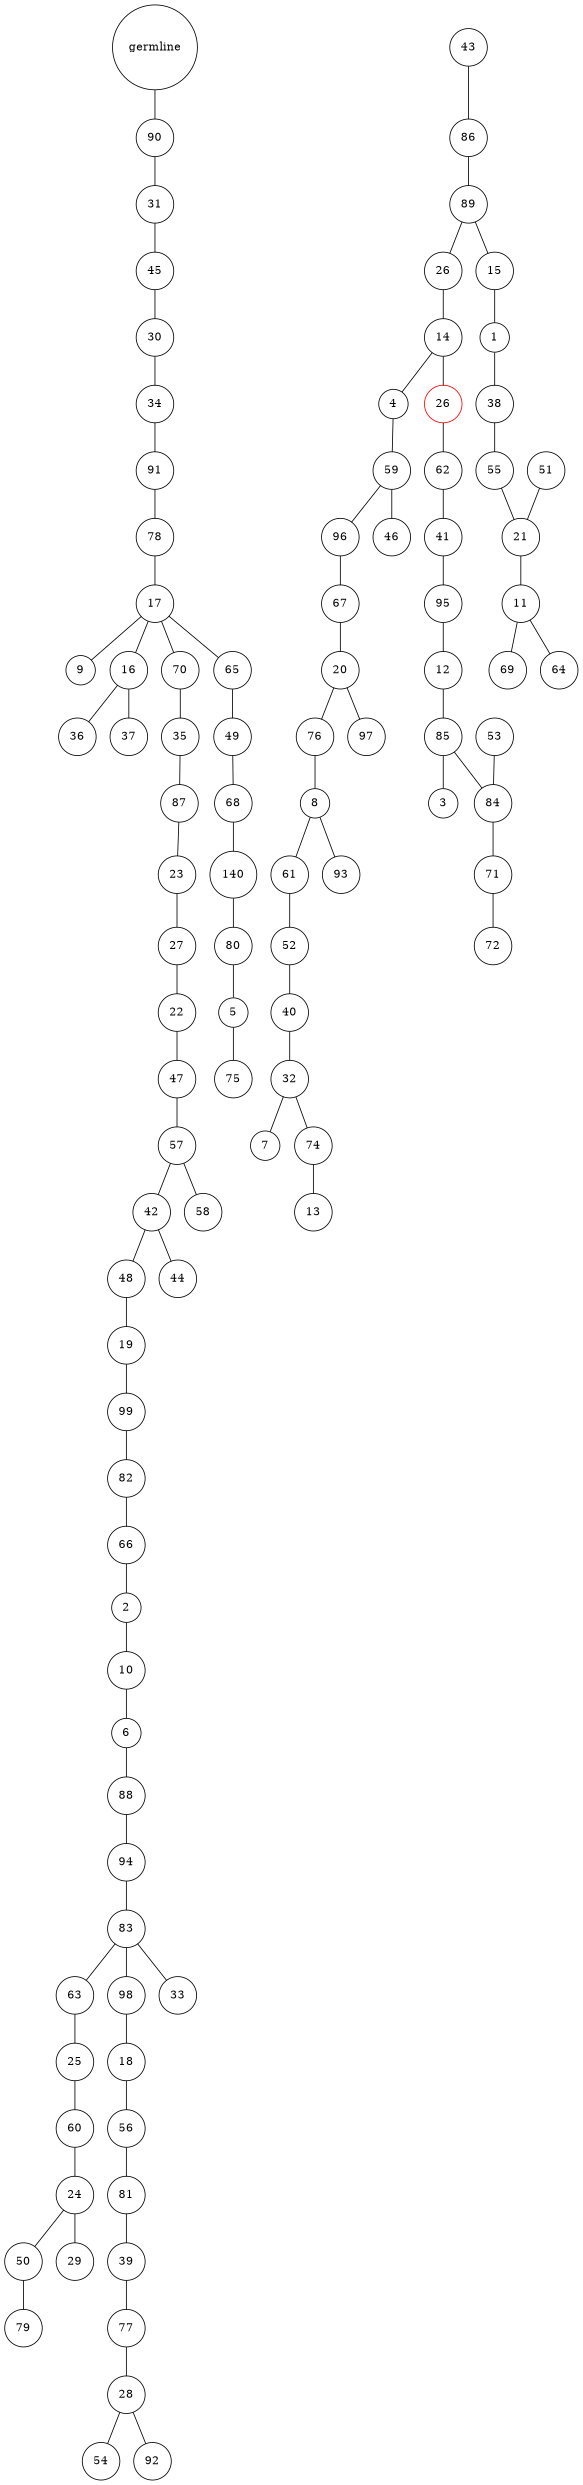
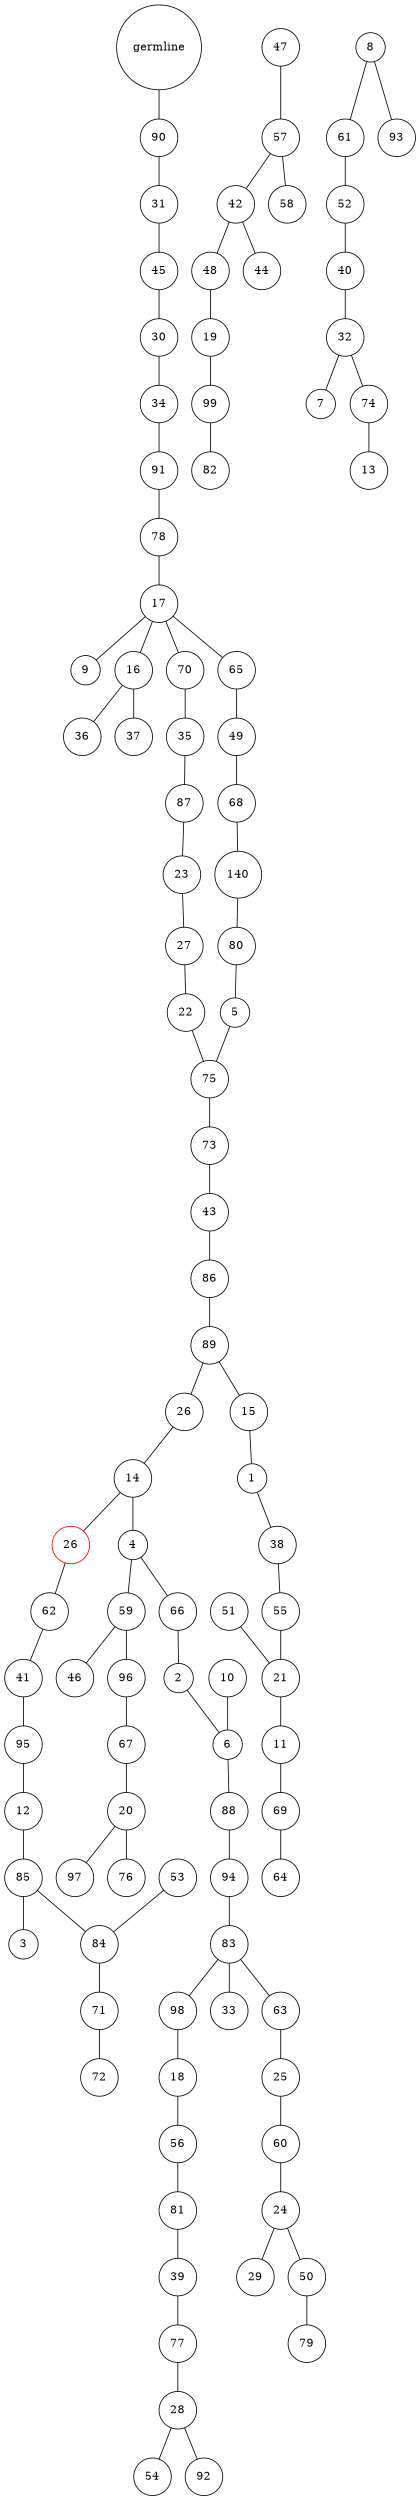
(540, 637) -> (281, 1845)
(315, 772) -> none
(177, 1046) -> (198, 1046)
none -> (210, 1146)
(126, 1512) -> (154, 1577)
(126, 1637) -> (203, 1711)
